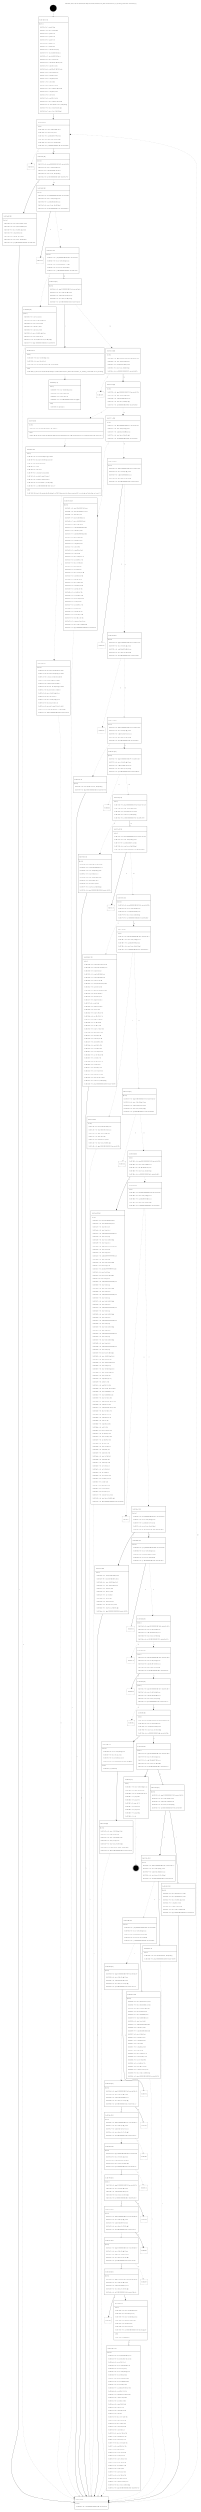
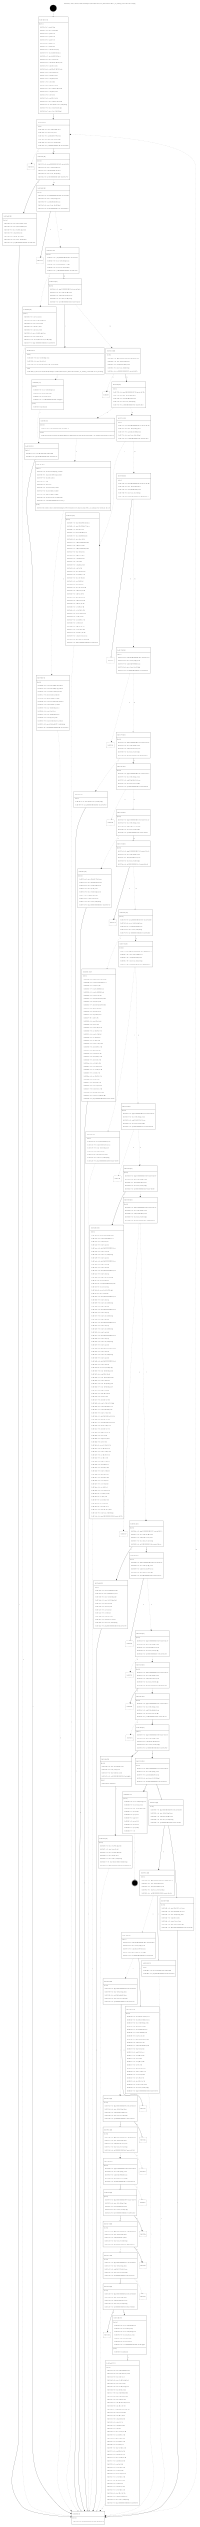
none -> (41, 451)
